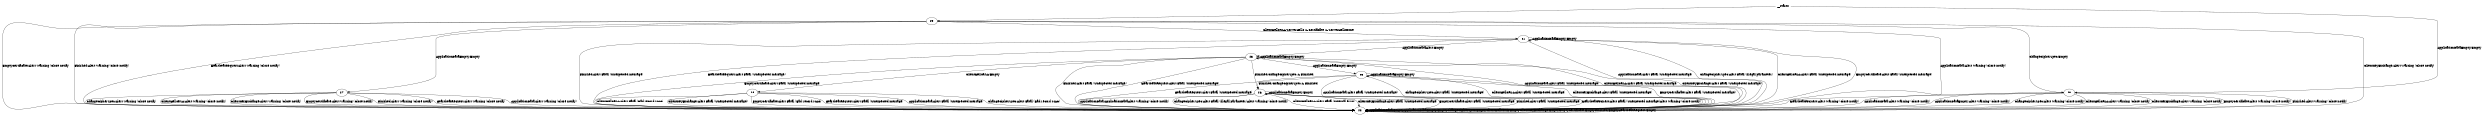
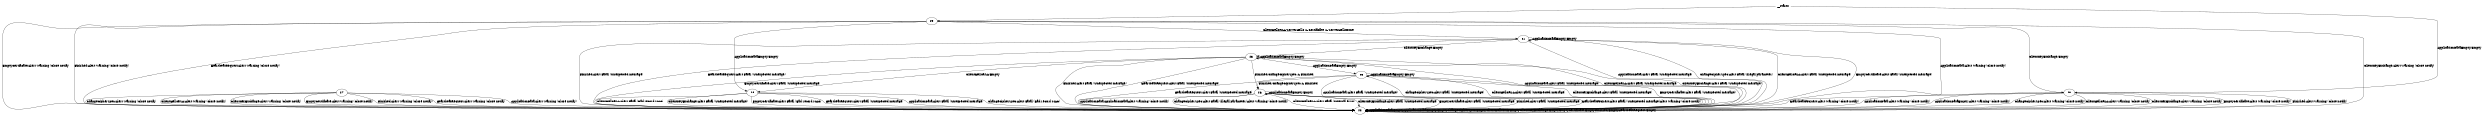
(618, 27) -> (801, 28)
(1423, 48) -> (1423, 48)
(2049, 57) -> (2049, 57)
